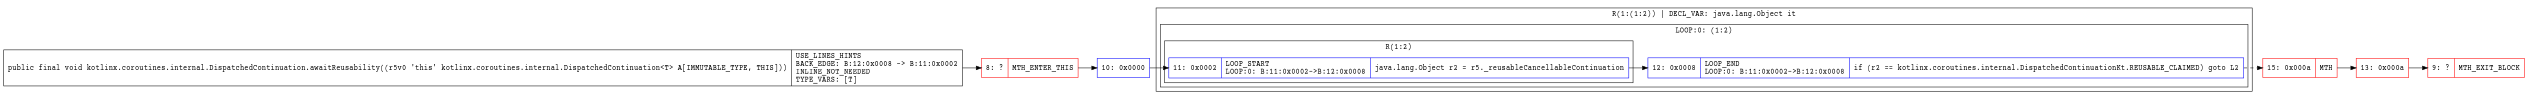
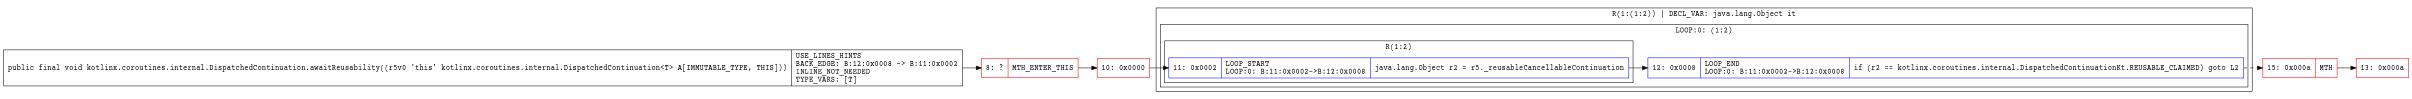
(1123, 68) -> (1123, 68)
(2476, 68) -> none
